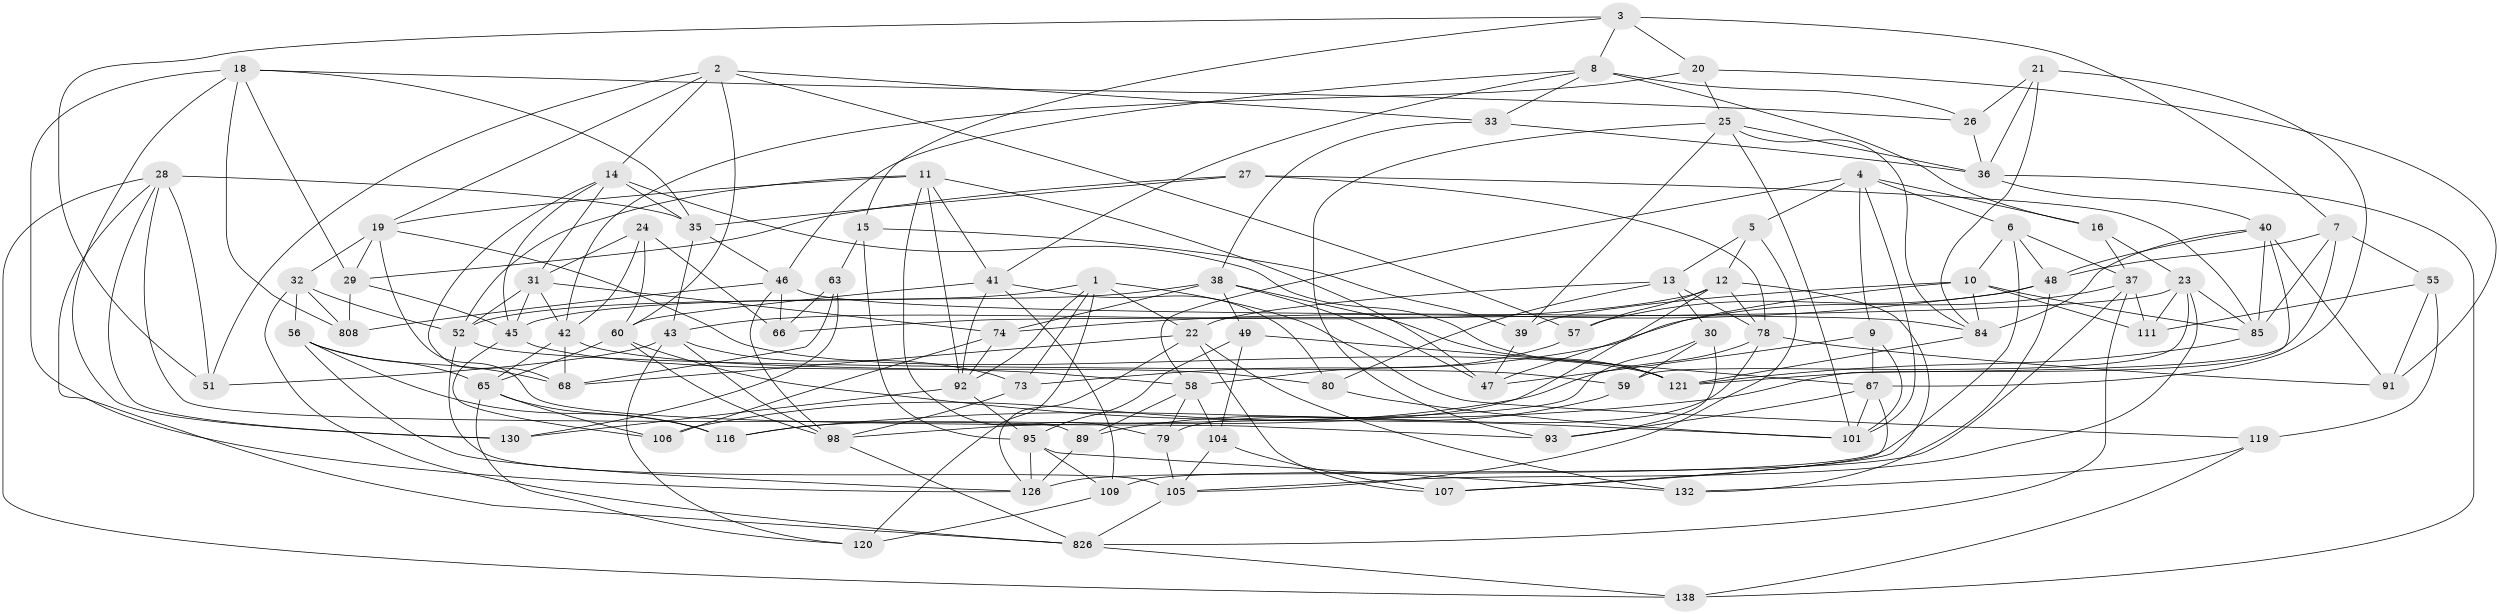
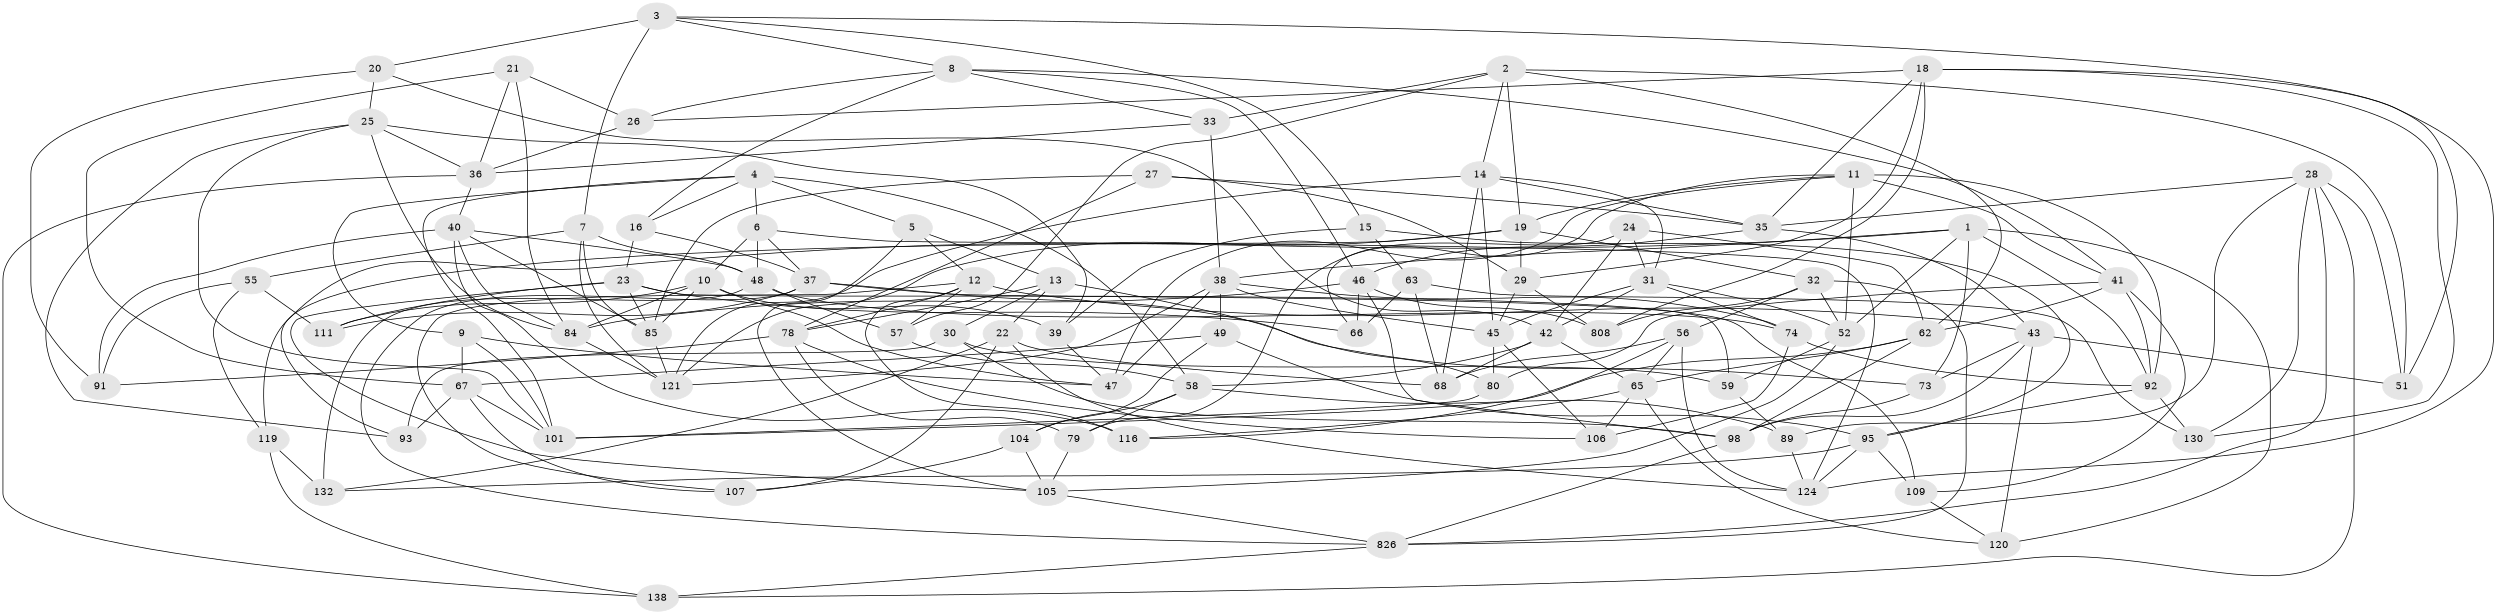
(1143, 306) -> (1594, 251)
(618, 334) -> (1926, 334)
(1032, 492) -> (1807, 492)
